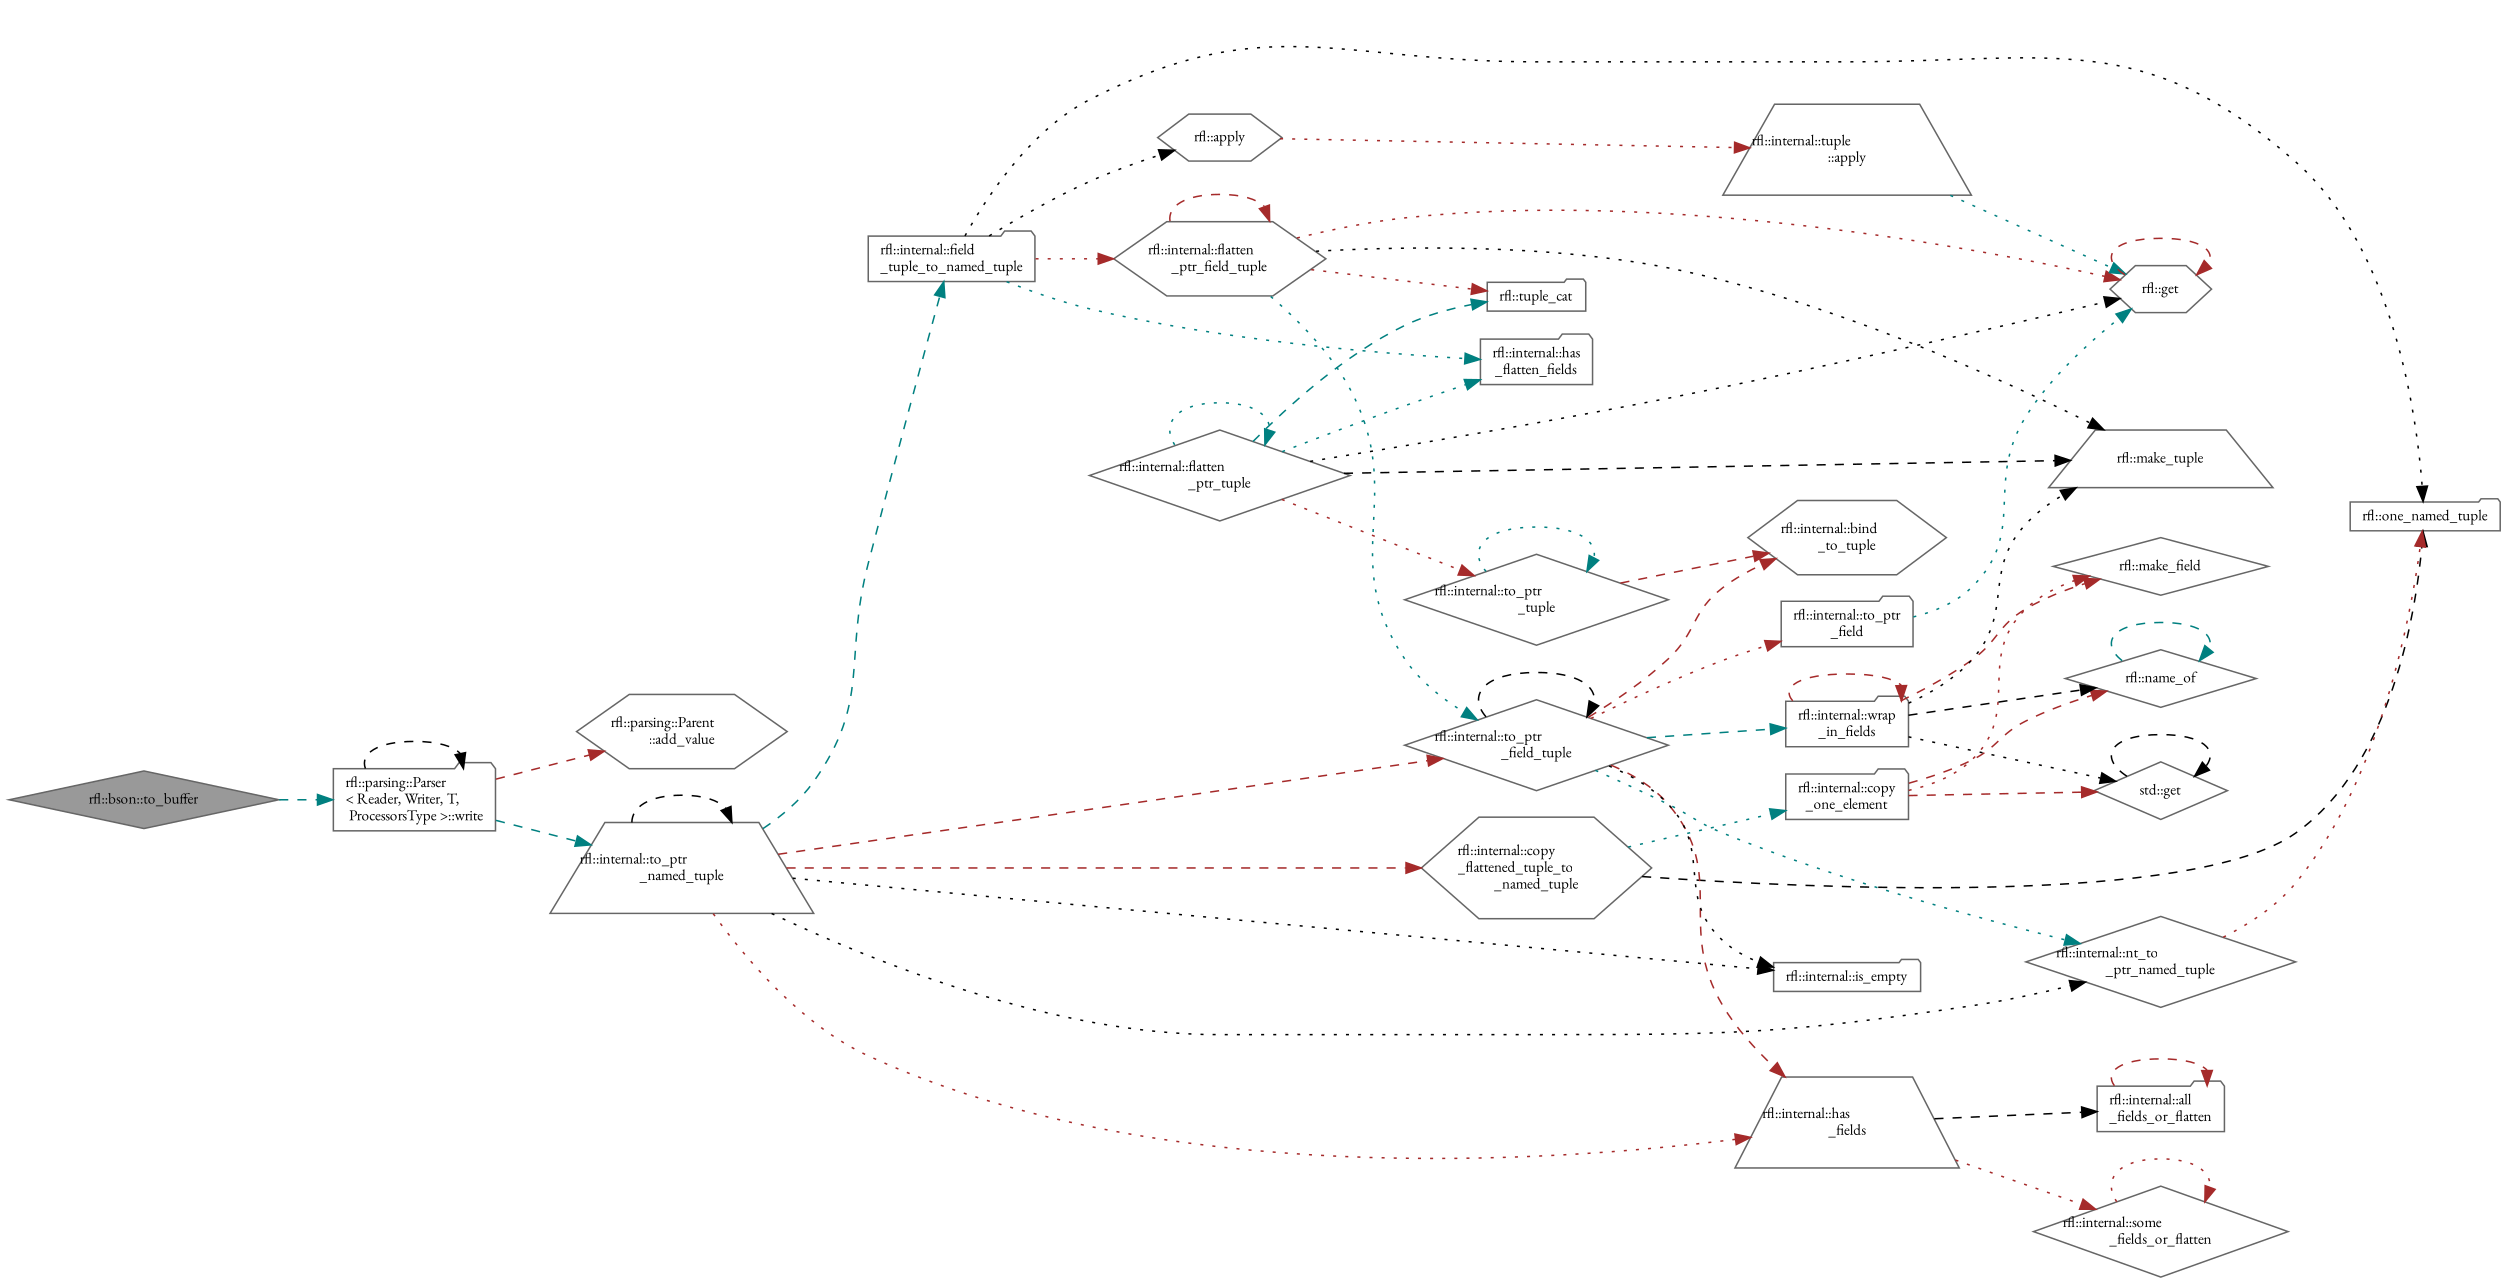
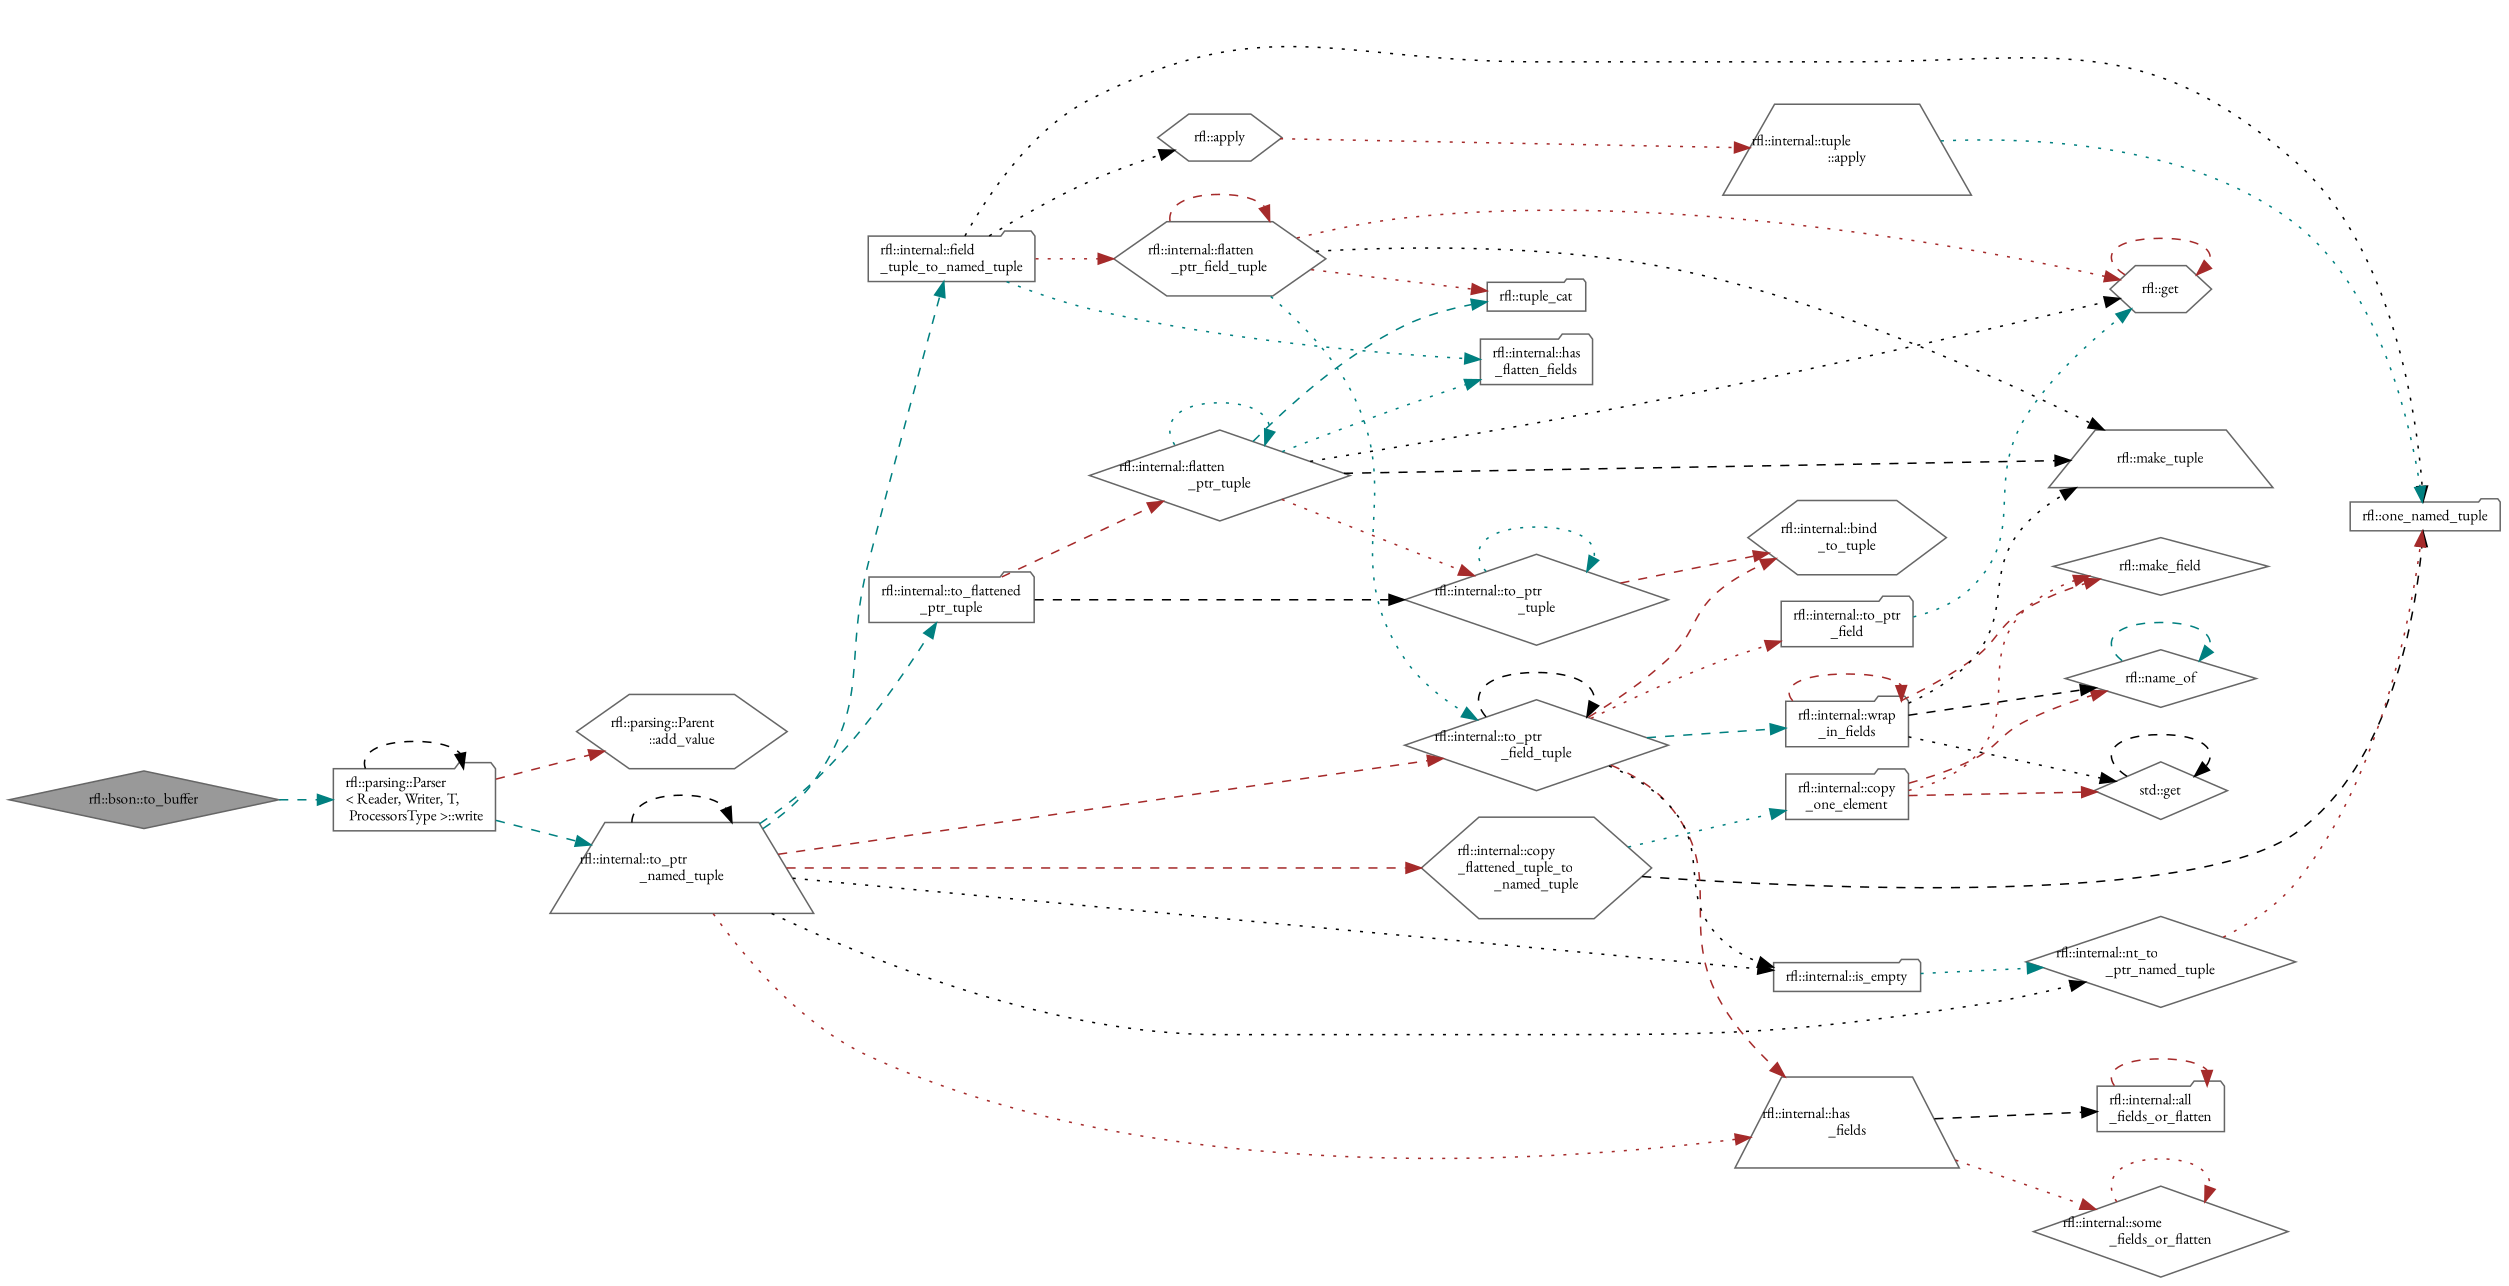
(2031, 231) -> (2265, 204)
none -> (952, 600)
(1824, 870) -> (1974, 971)
